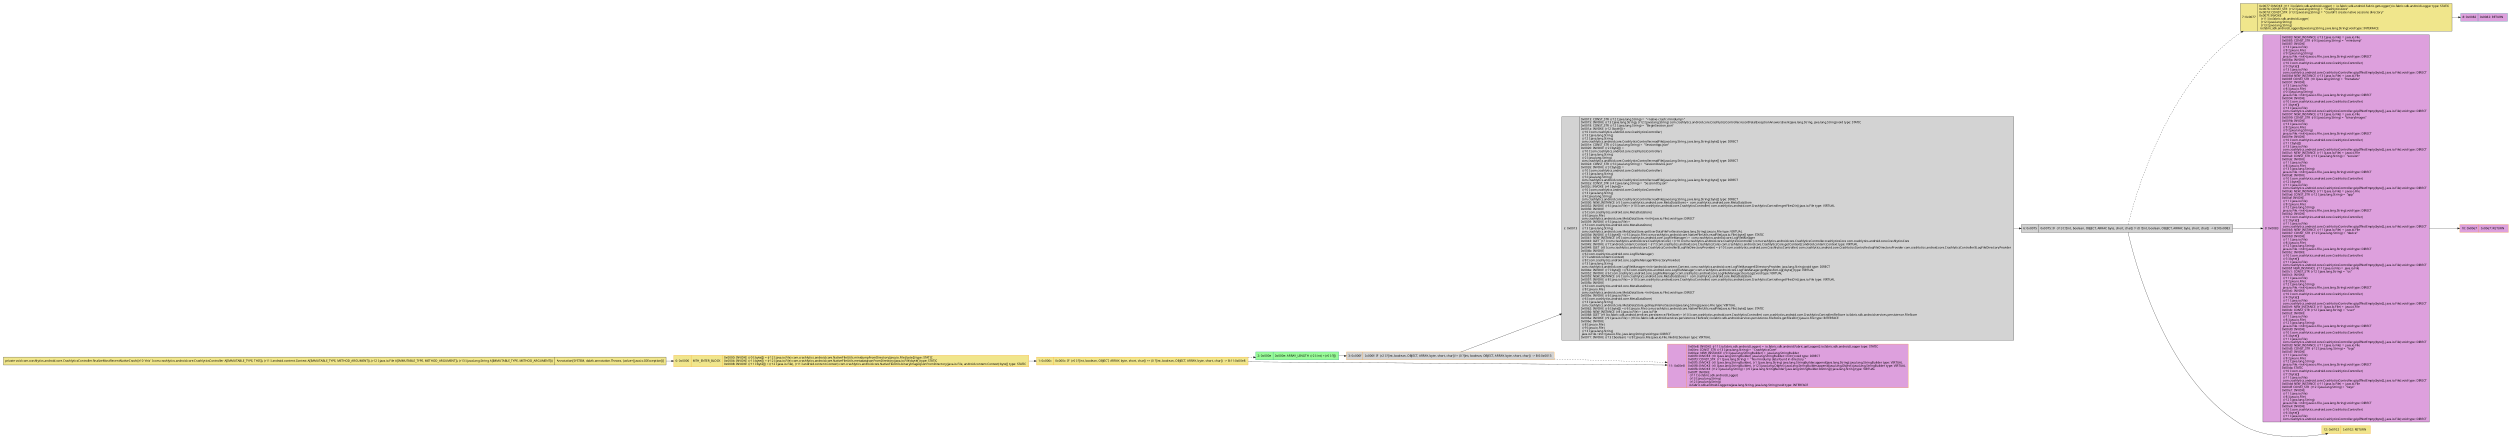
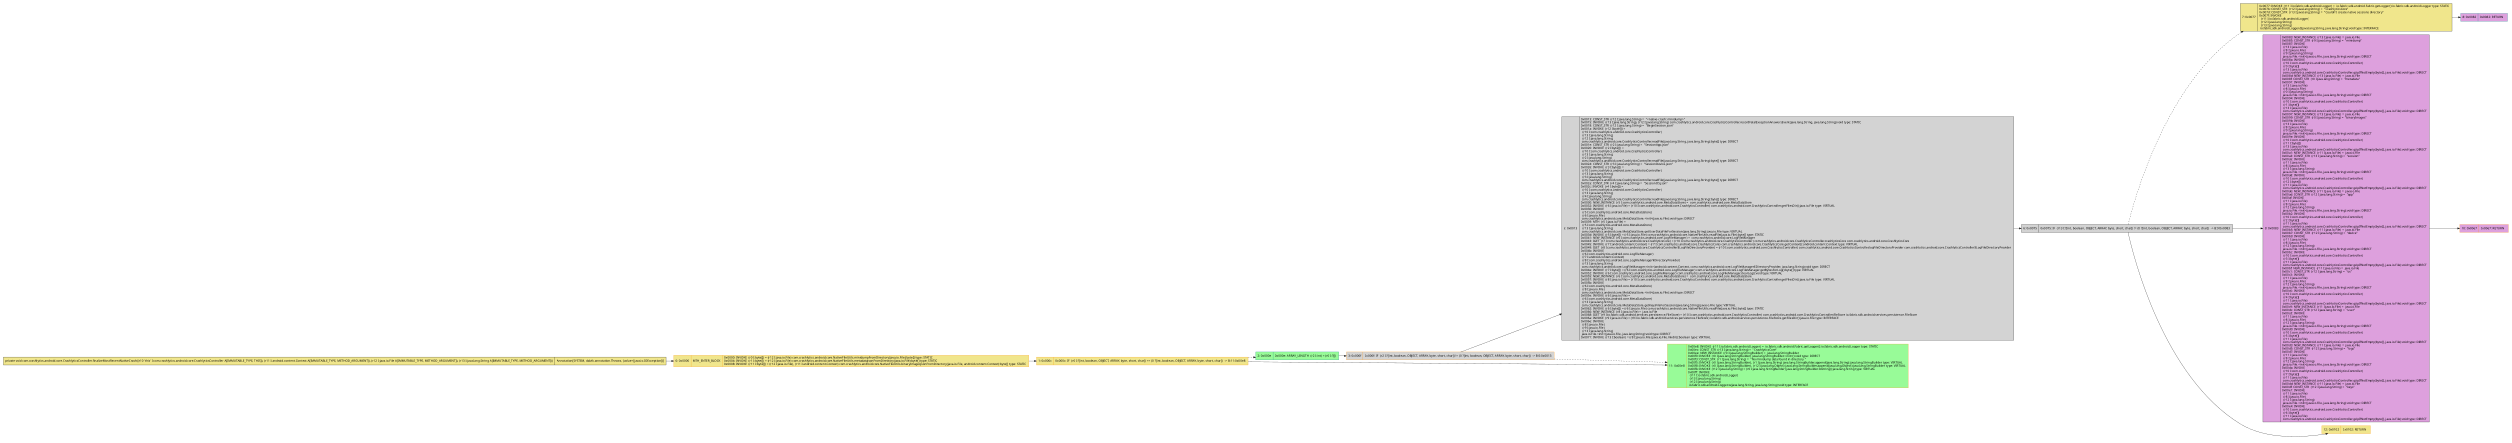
(1606, 222) -> (1604, 222)
(1788, 366) -> (1788, 366)
(2293, 368) -> (2294, 368)
